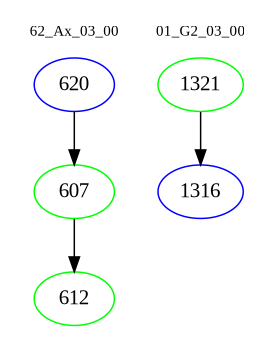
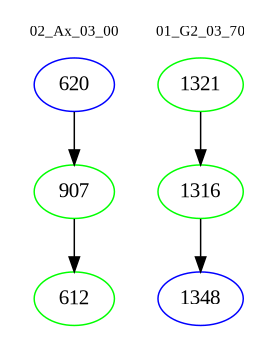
(75, 32) -> (75, 32)
(201, 32) -> (201, 32)
(74, 192) -> (74, 192)
(201, 192) -> (201, 192)
none -> (201, 299)
